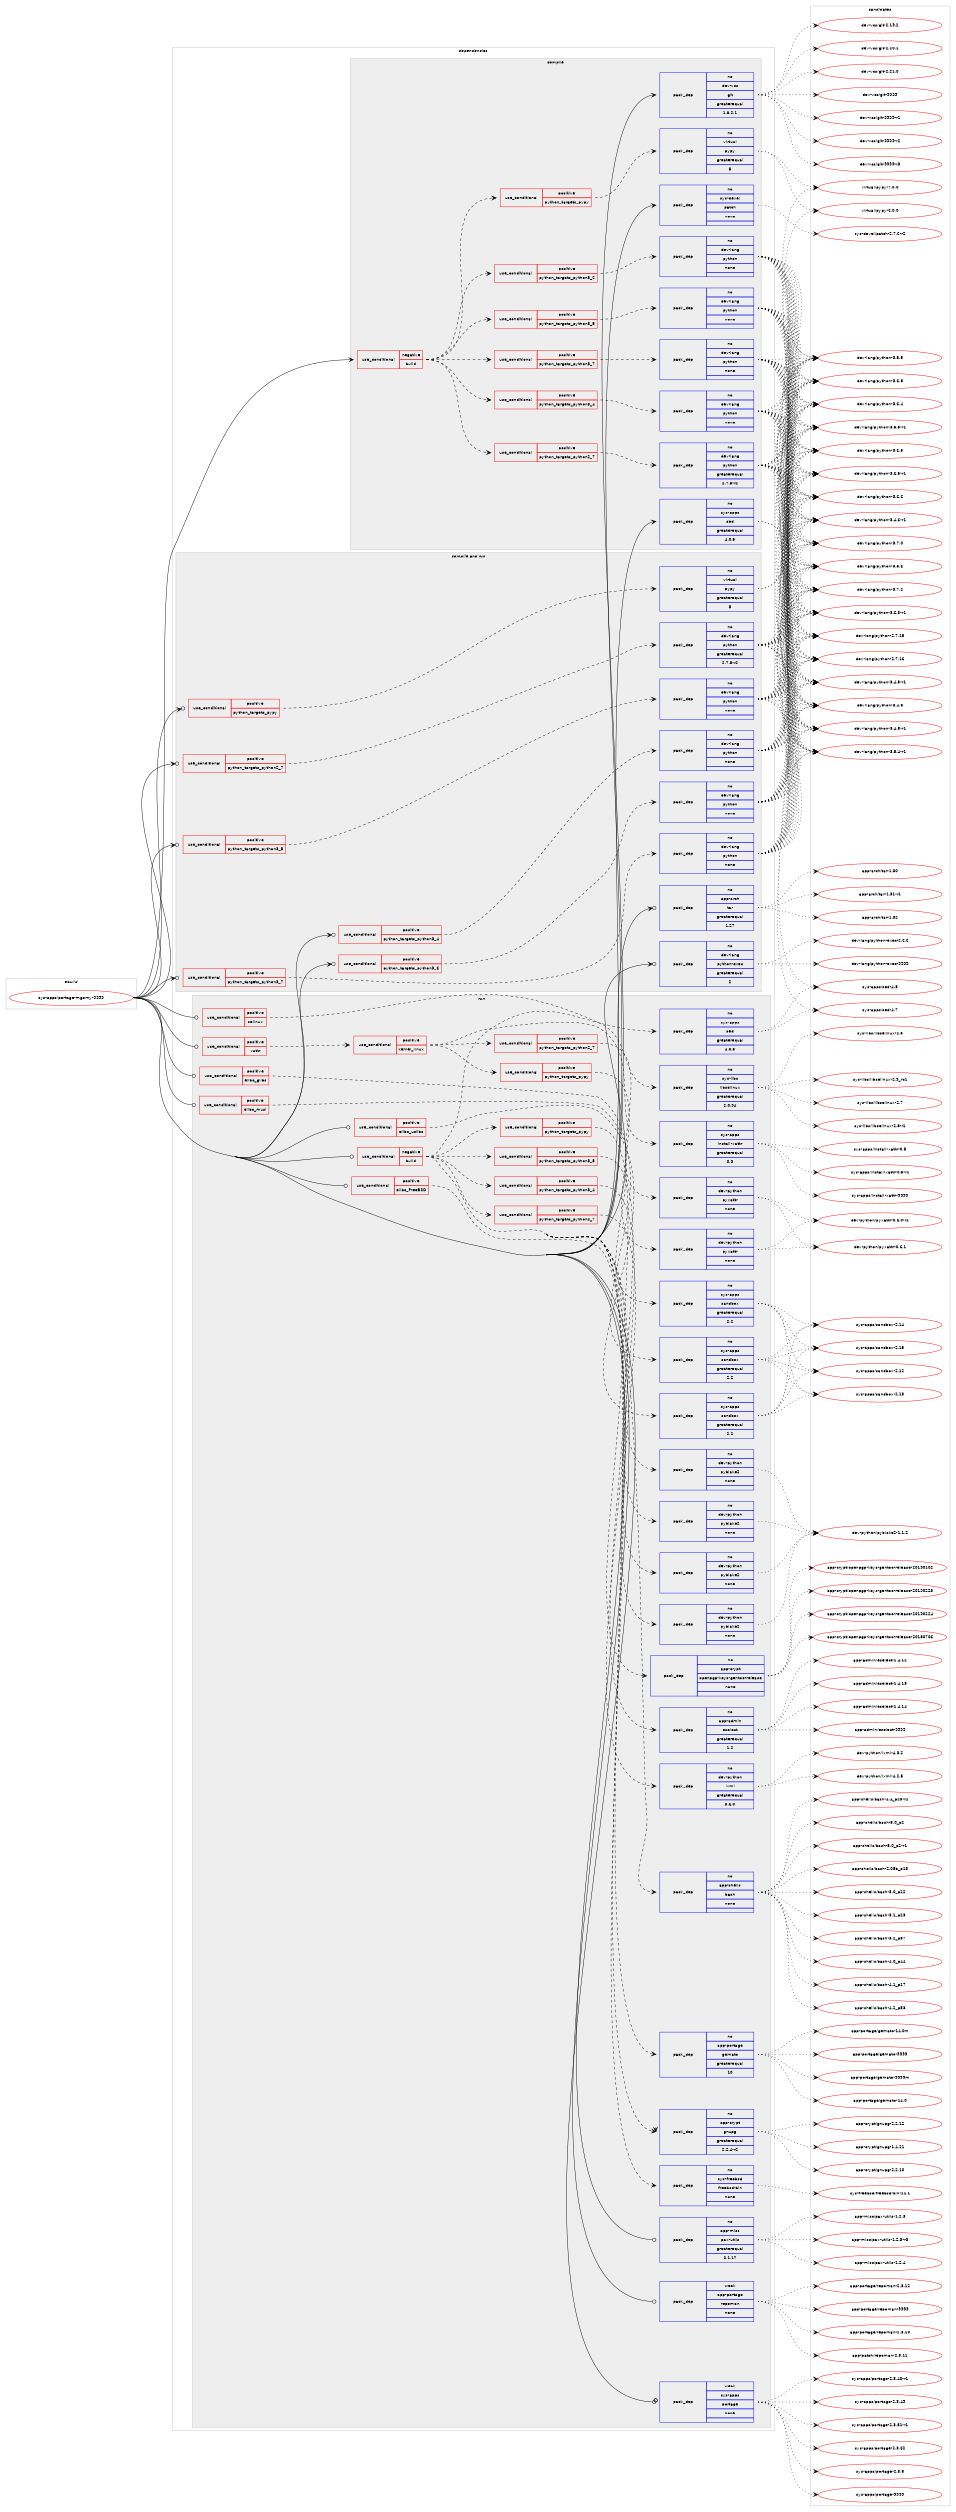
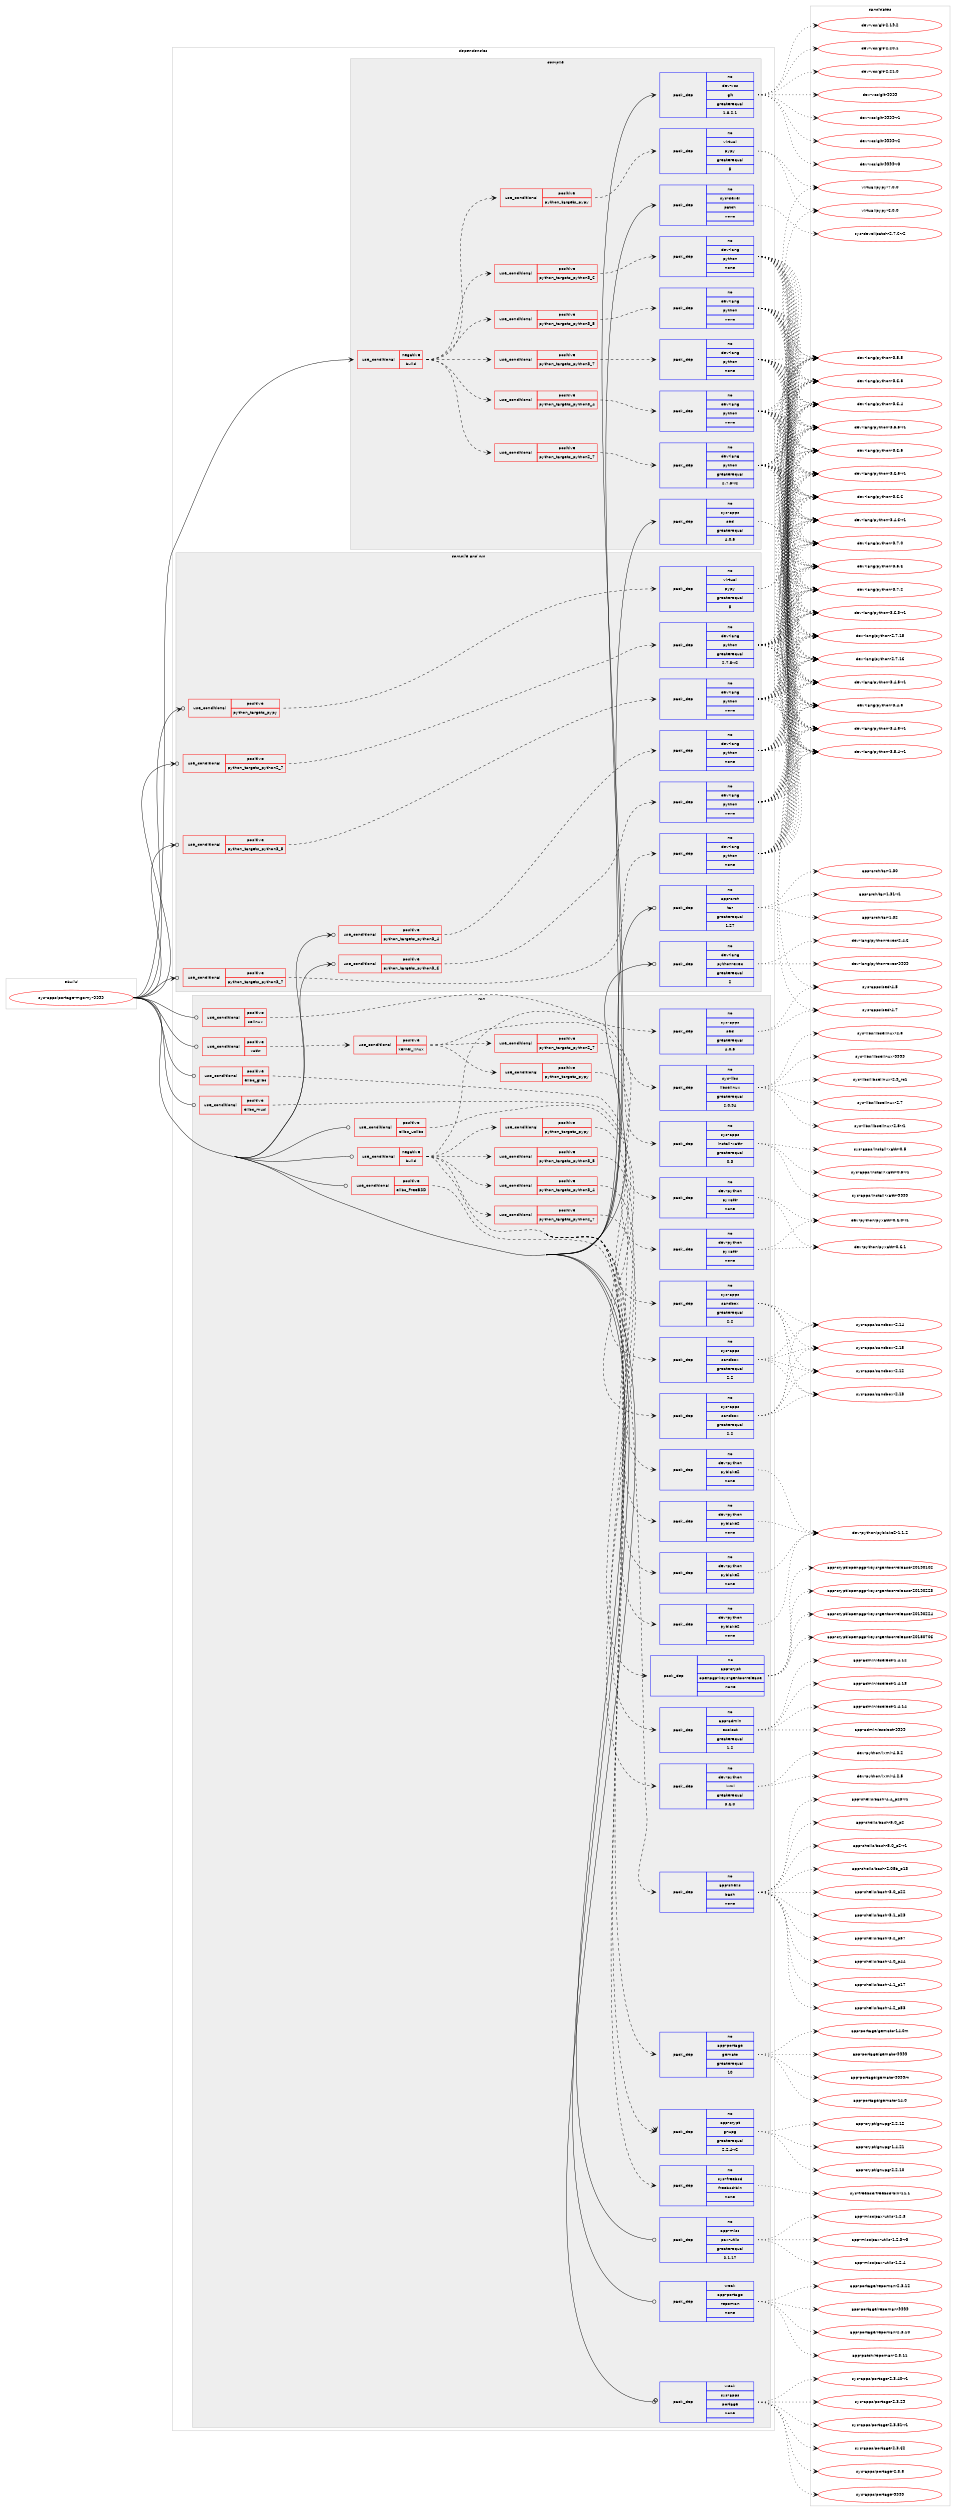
(880, 941) -> (880, 941)
none -> (880, 1057)
(880, 2402) -> (880, 2402)
